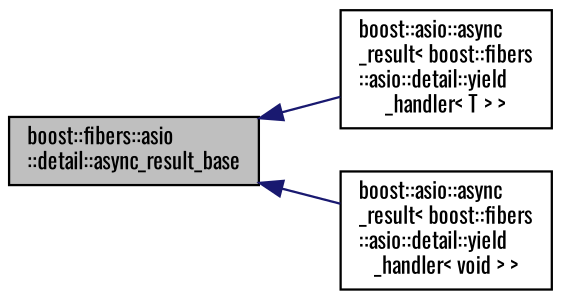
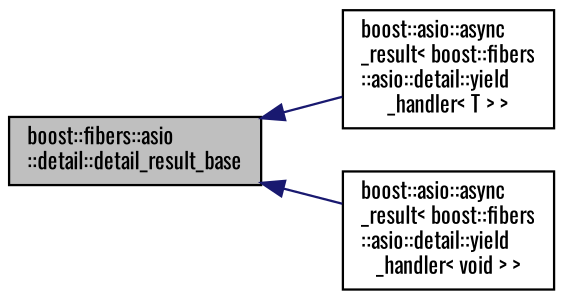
(134, 151) -> (135, 151)
